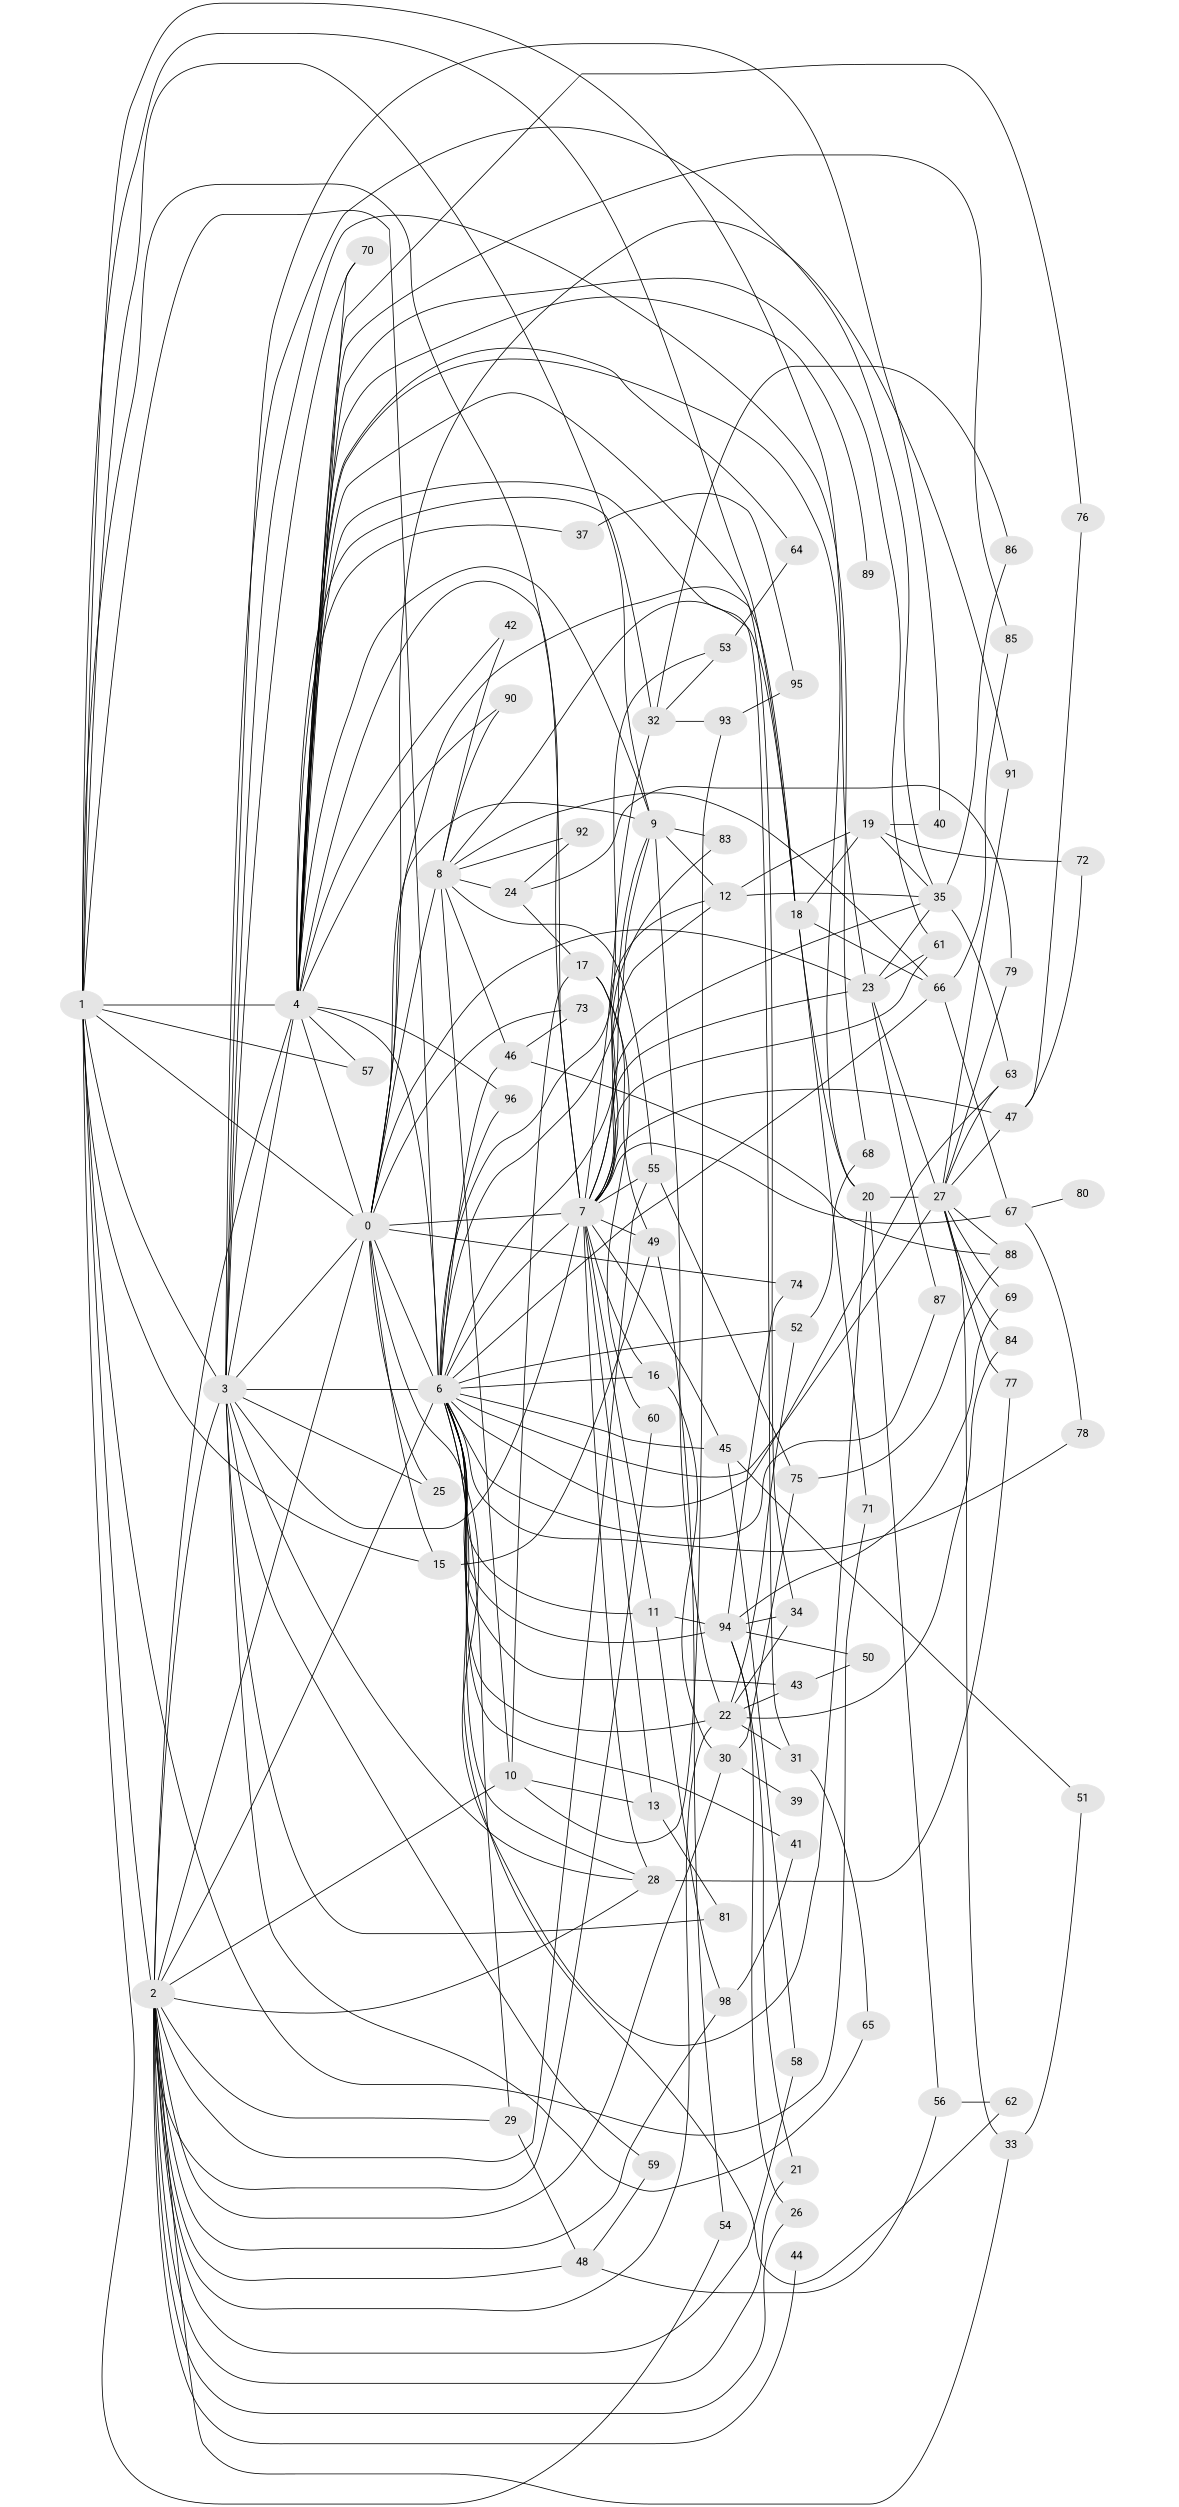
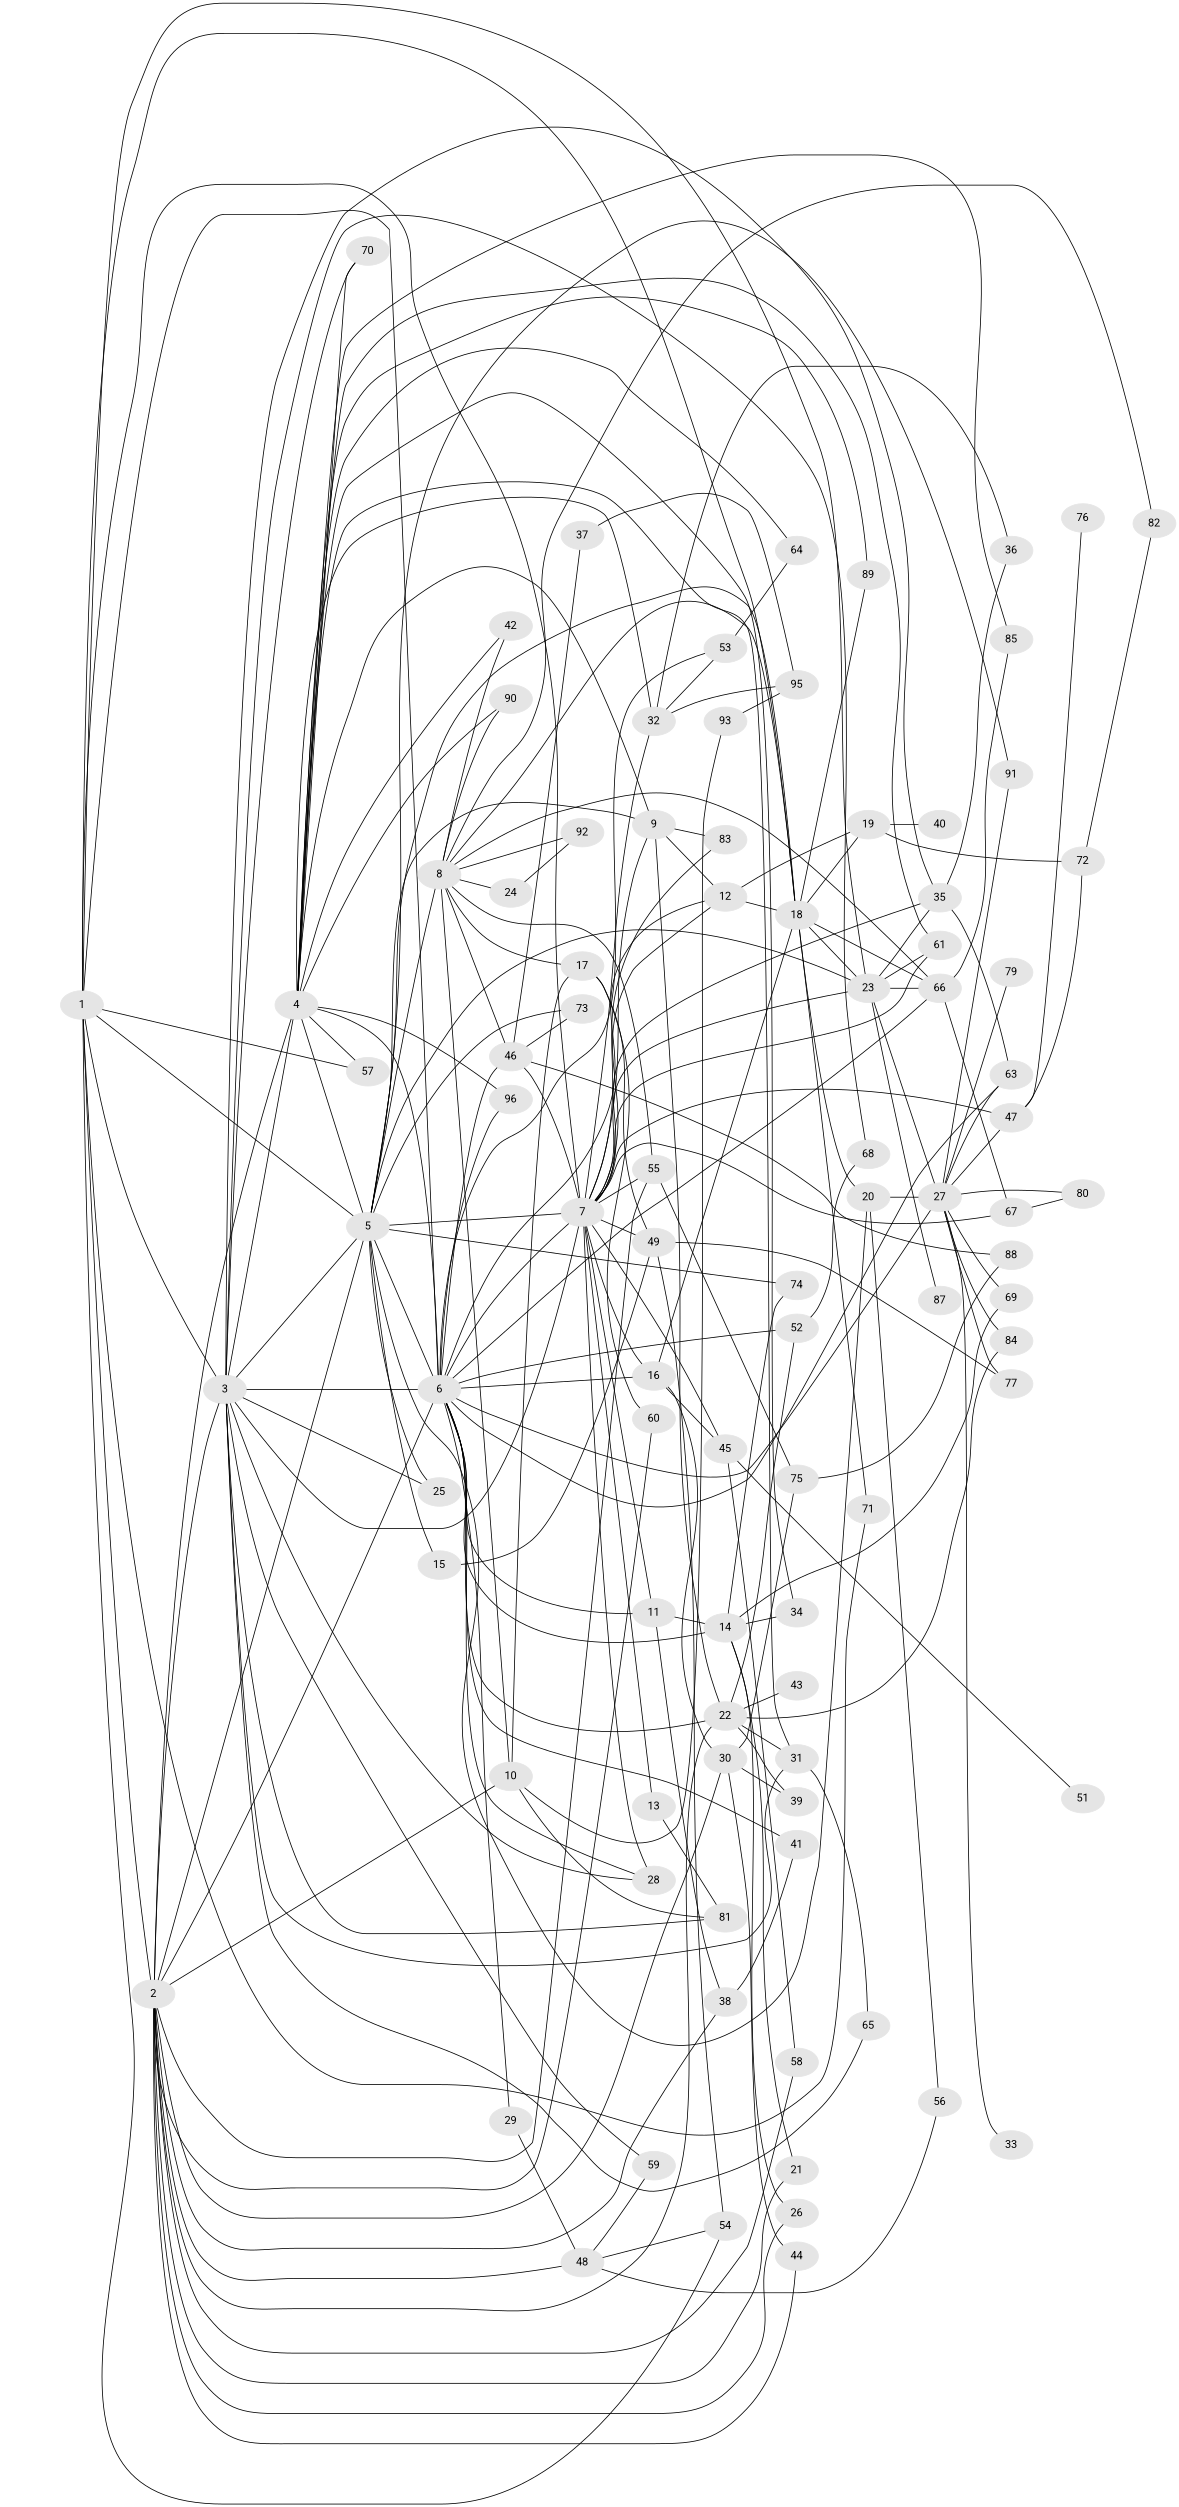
(203, 67) -> none
(520, 137) -> none
(343, 157) -> (347, 1944)
(656, 392) -> none
none -> (1154, 524)
(1011, 551) -> (1011, 551)
(516, 597) -> (558, 1130)
(334, 605) -> (548, 796)
(690, 721) -> (722, 695)
none -> (833, 745)
(811, 788) -> none
(907, 864) -> none
(824, 893) -> (759, 905)
(547, 930) -> (493, 943)
none -> (833, 952)
none -> (901, 988)
(189, 1005) -> none
(562, 1117) -> none
none -> (725, 1146)
(976, 1226) -> (1011, 1190)
(368, 1227) -> (368, 1227)
(154, 1357) -> none
(582, 1424) -> (690, 1412)
(1083, 1434) -> none
(729, 1534) -> none
(725, 1628) -> (725, 1628)
(868, 1658) -> none
(761, 1664) -> (770, 1774)
(522, 1665) -> none
(957, 1752) -> (846, 1279)
(582, 1791) -> (600, 1882)
none -> (747, 1903)
(1065, 1976) -> none
(418, 1997) -> none
(725, 2002) -> (725, 2002)
(1011, 2102) -> none
(302, 2118) -> none
none -> (657, 2244)
(505, 2480) -> none
